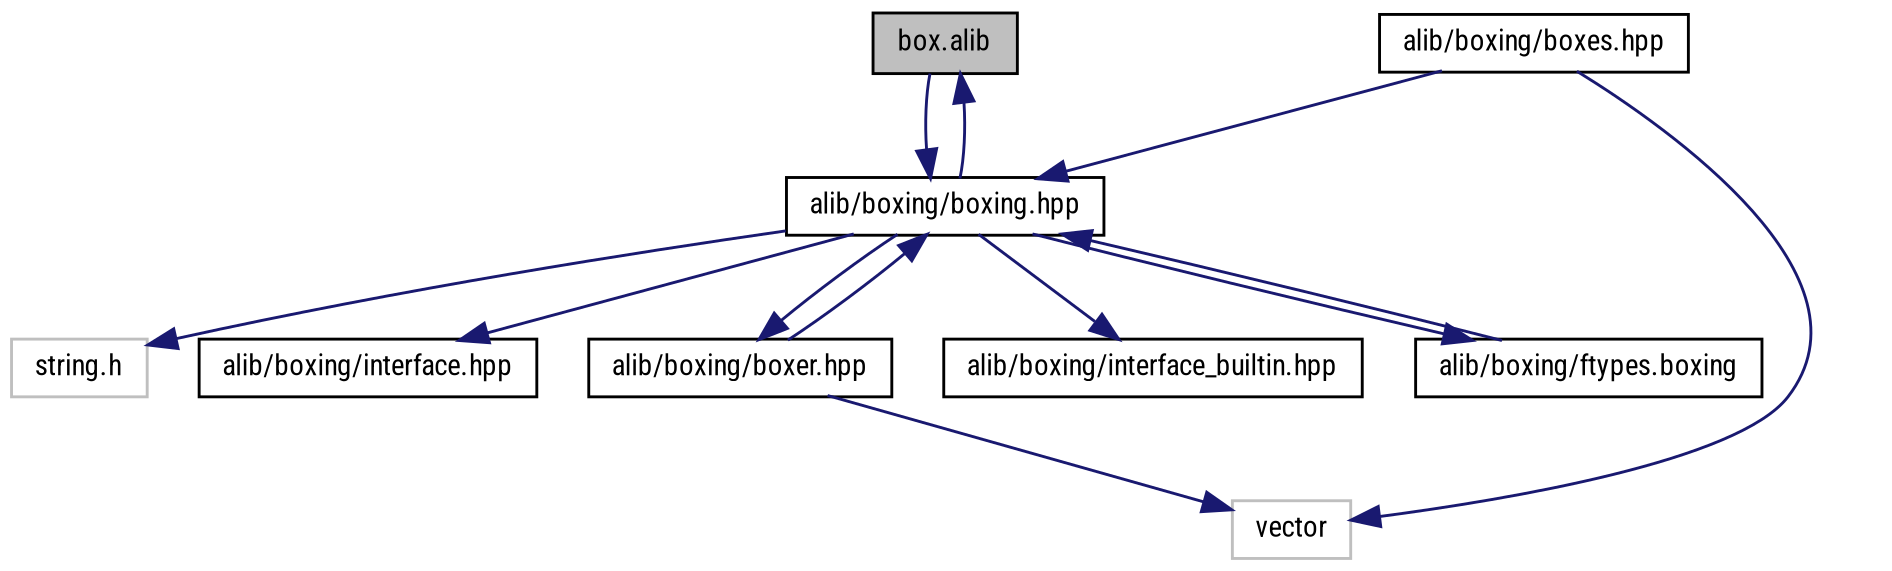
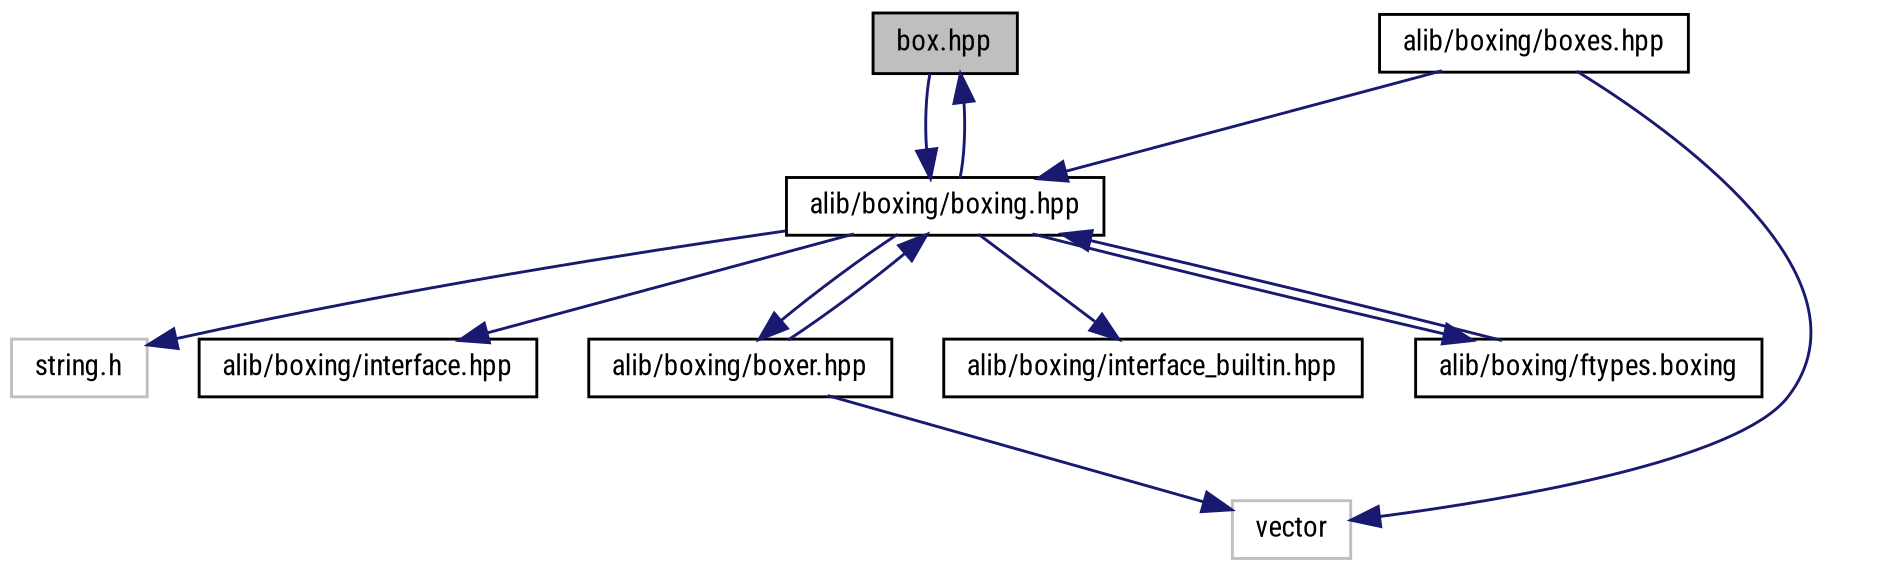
(945, 43) -> (945, 43)
